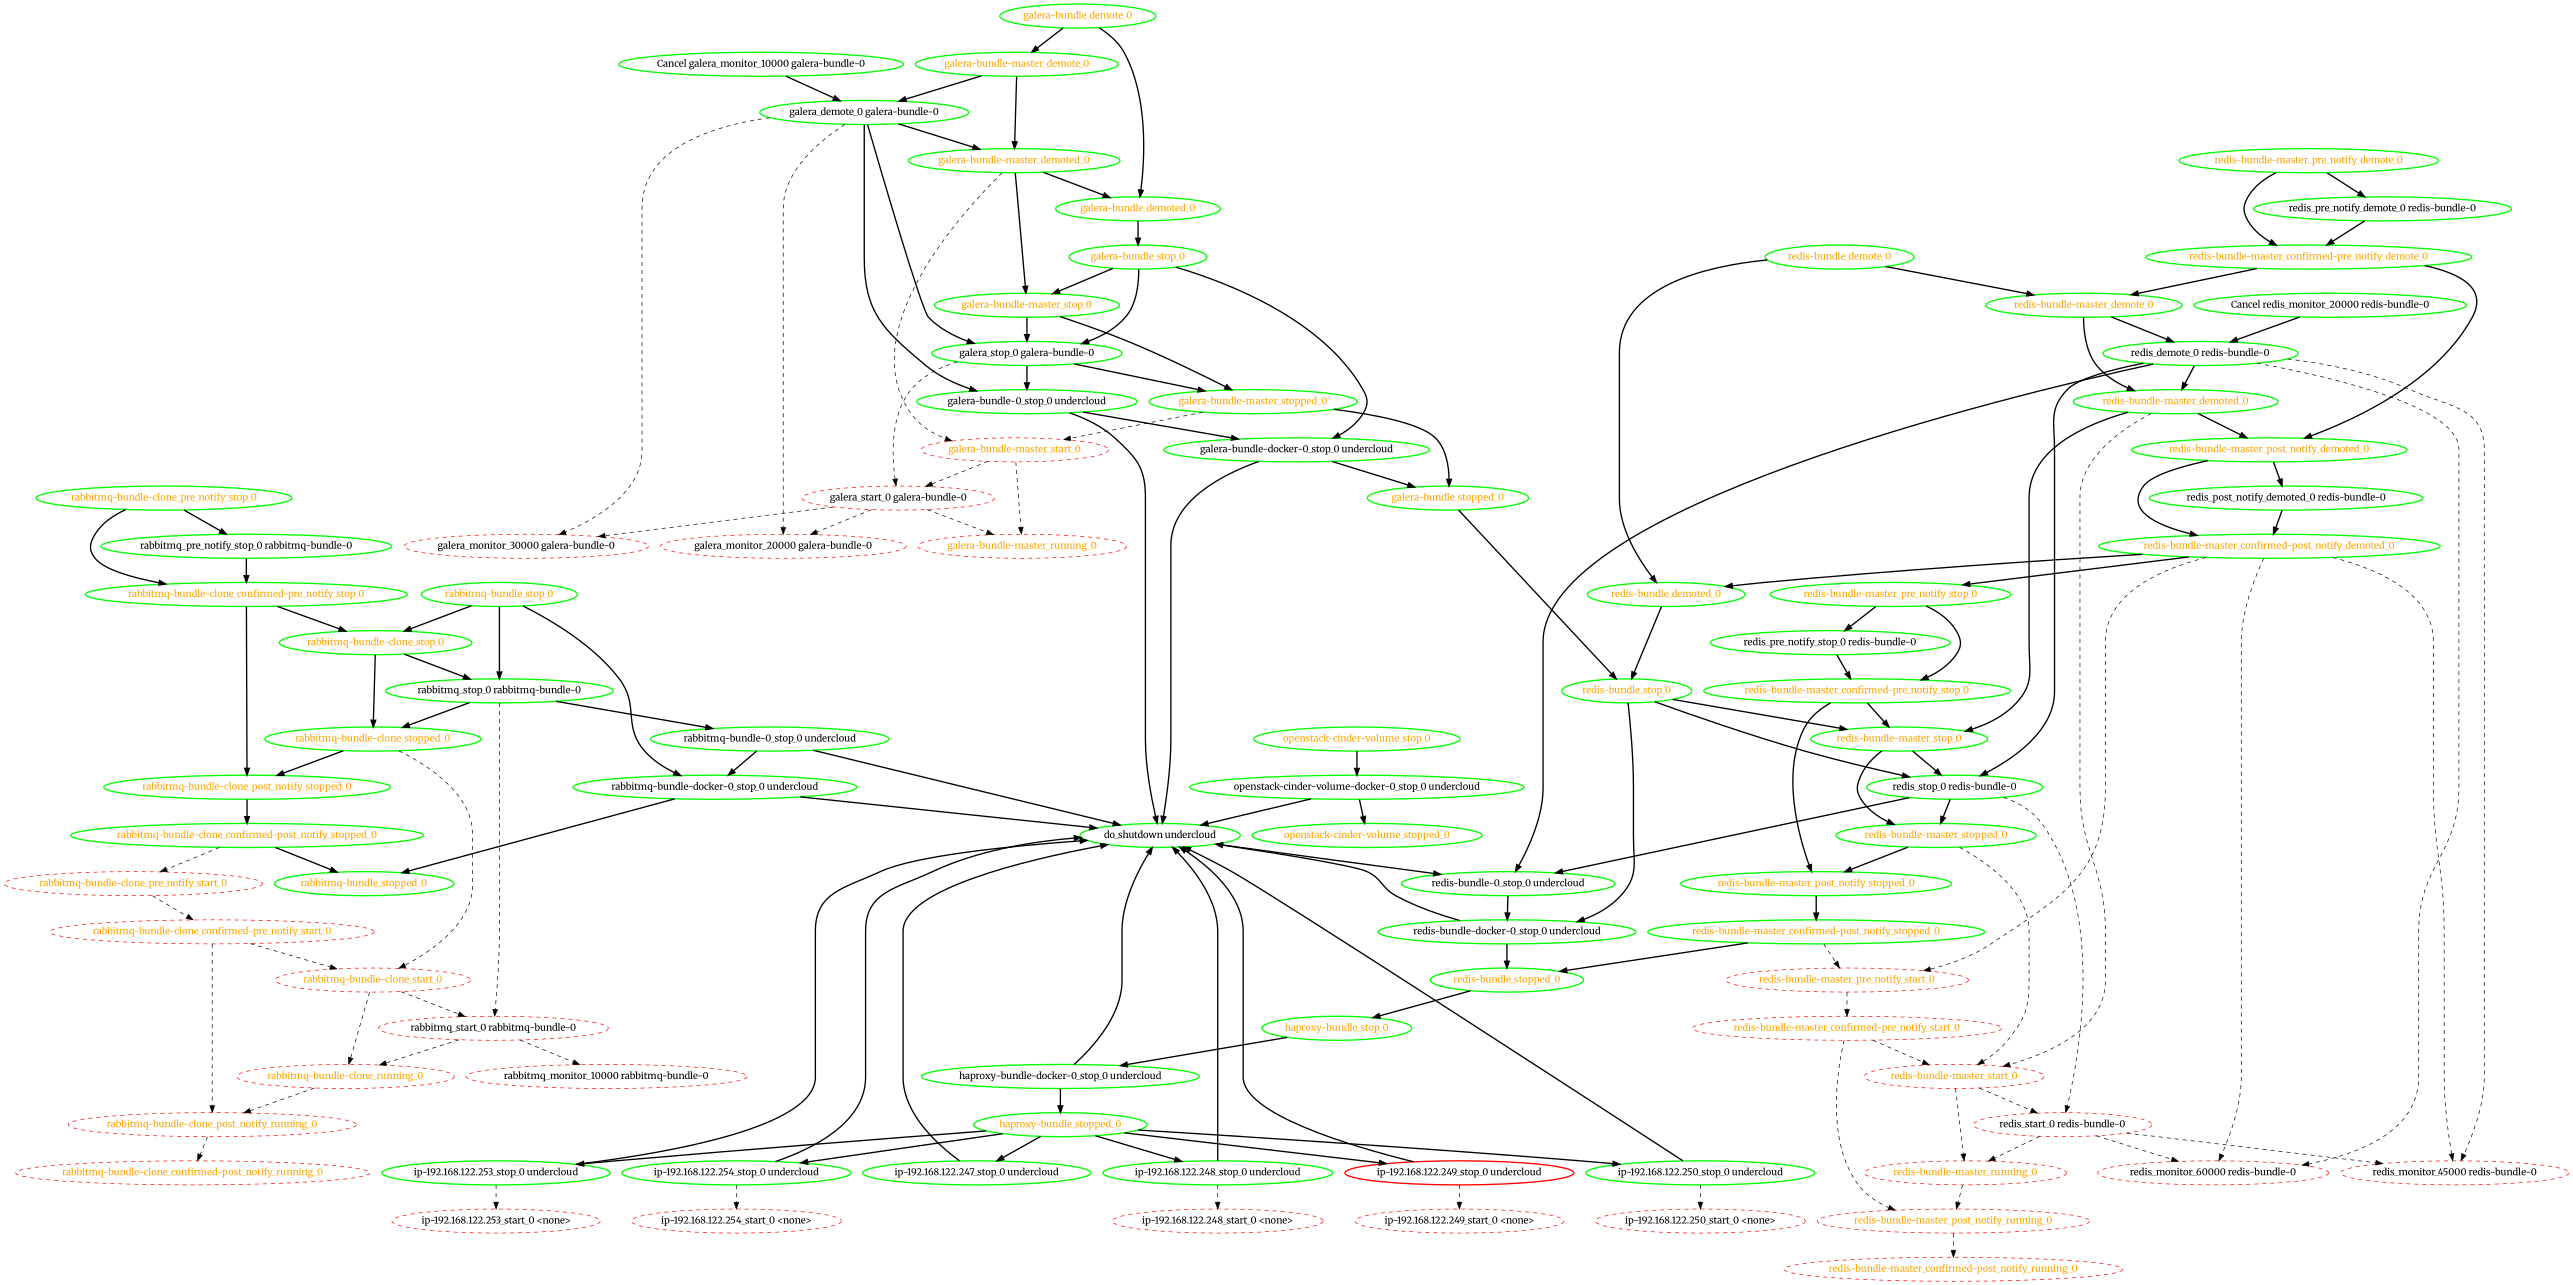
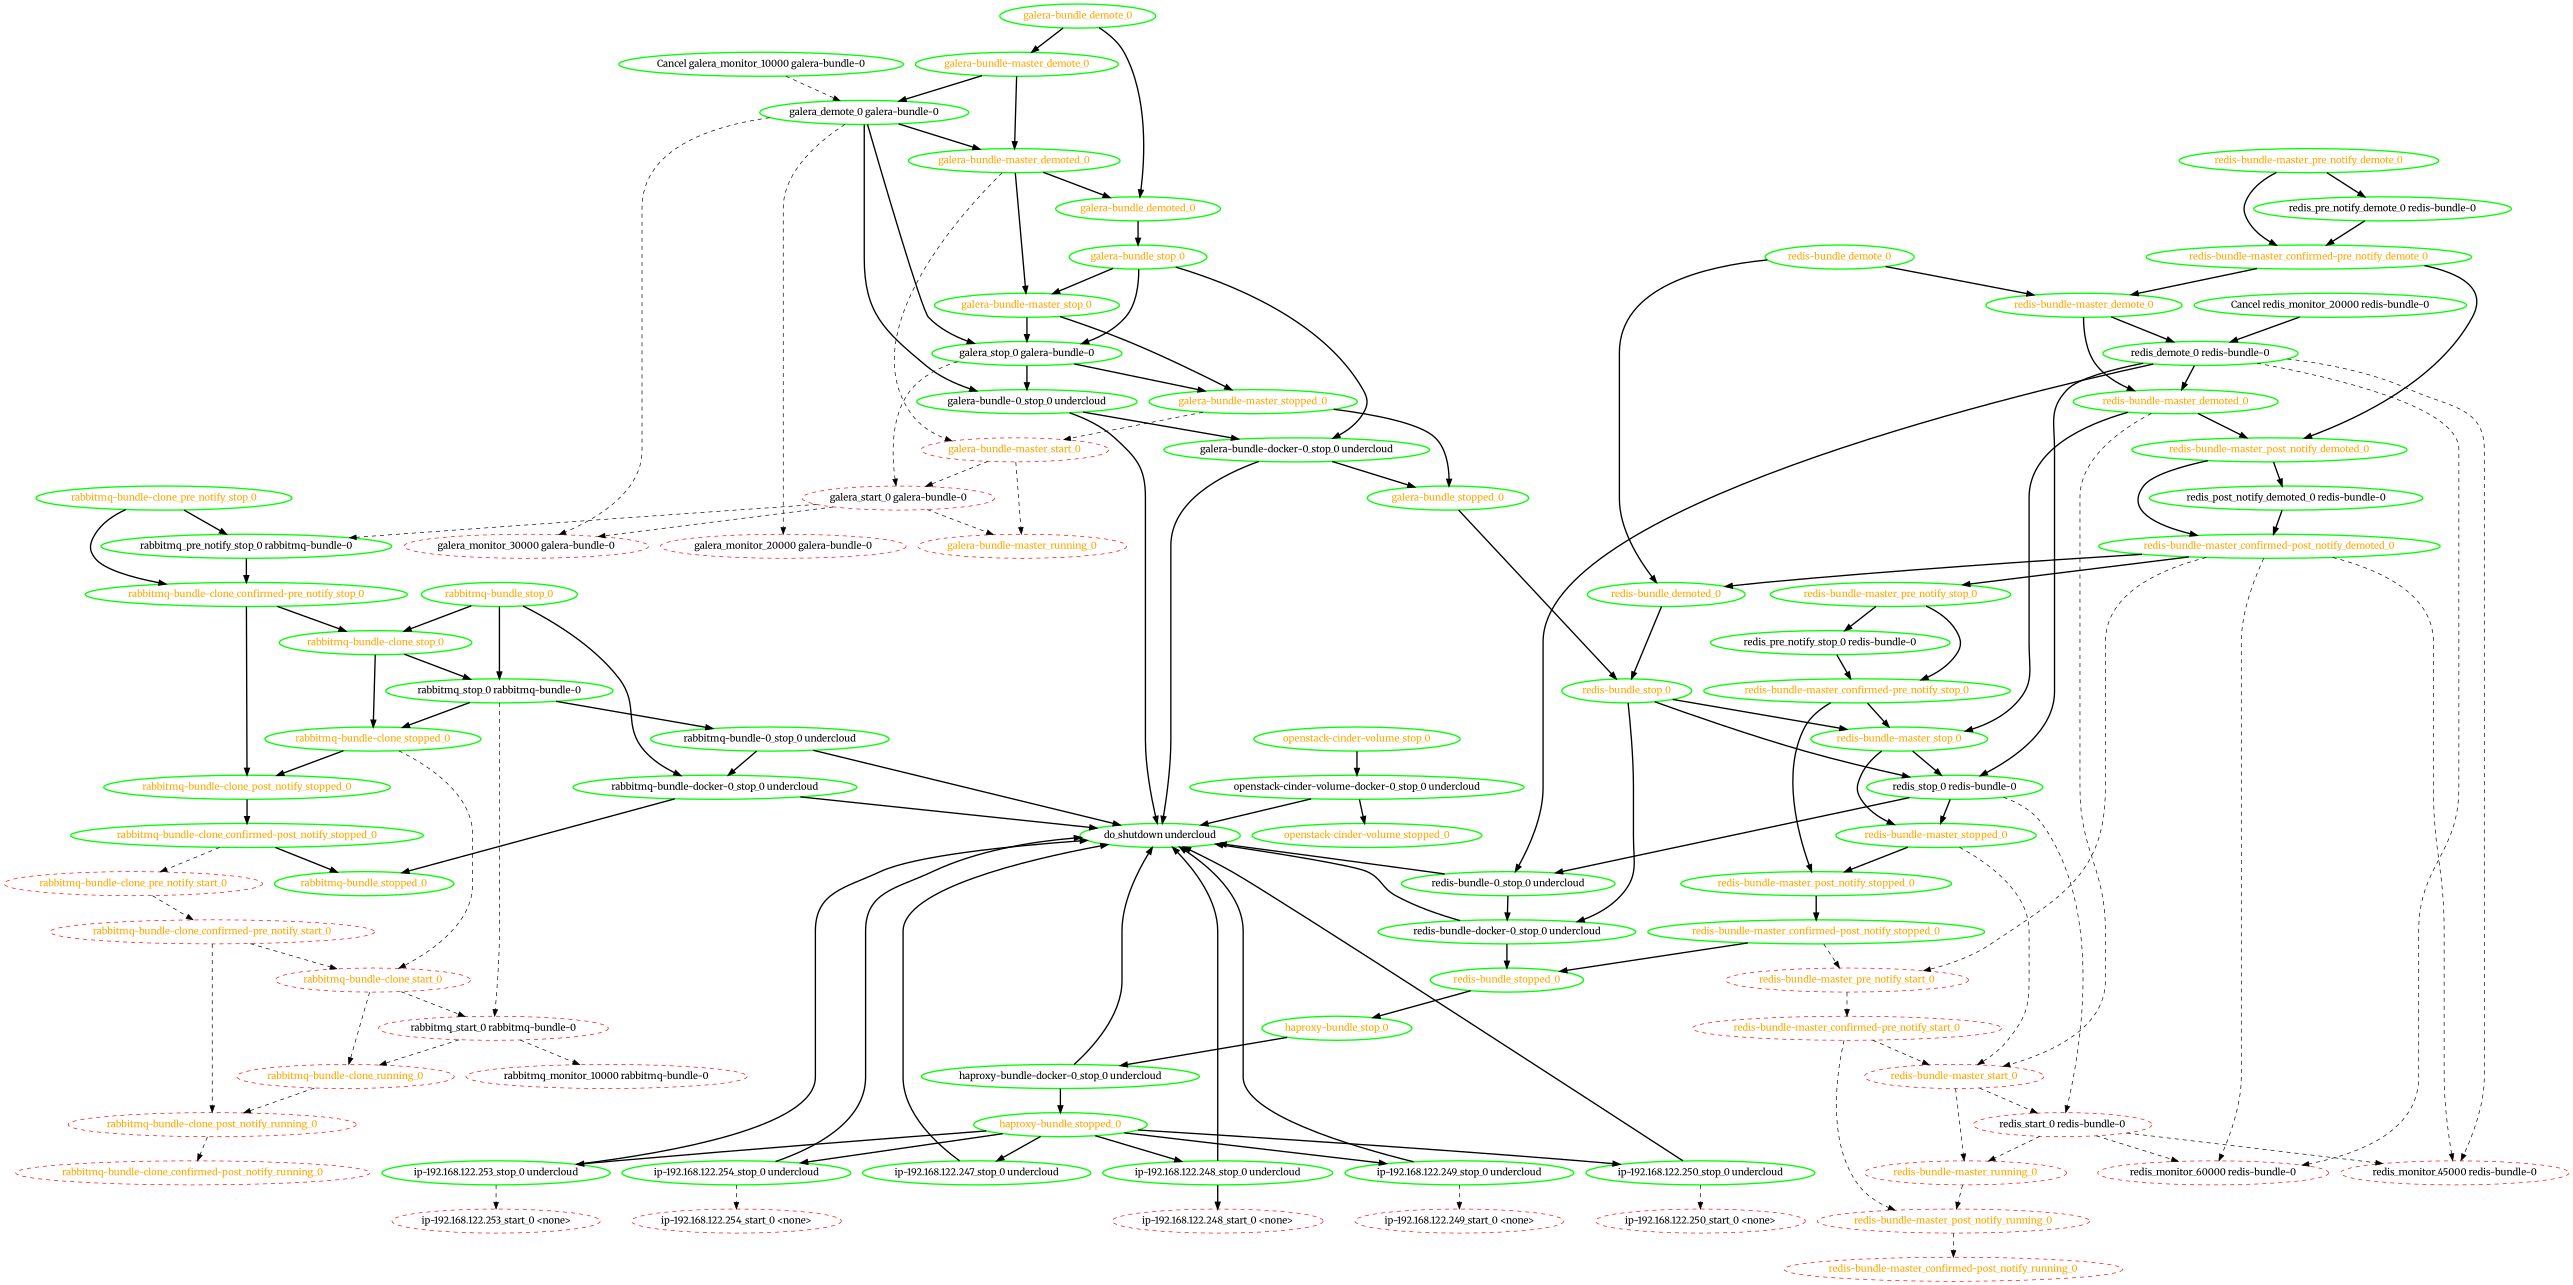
(810, 87) -> (810, 87)
(844, 521) -> (598, 520)
(1347, 862) -> (1335, 859)
(1459, 1173) -> (1459, 1173)
(1218, 1194) -> (1218, 1194)
